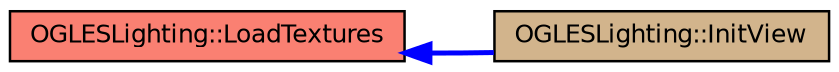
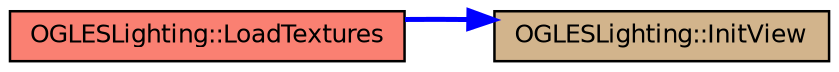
(462, 53) -> (437, 19)
